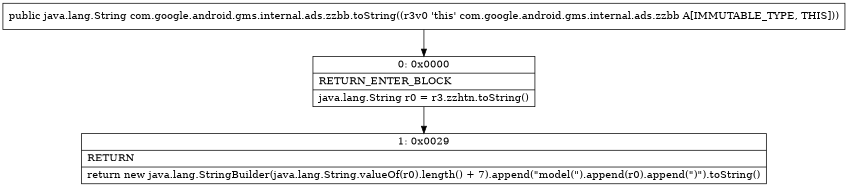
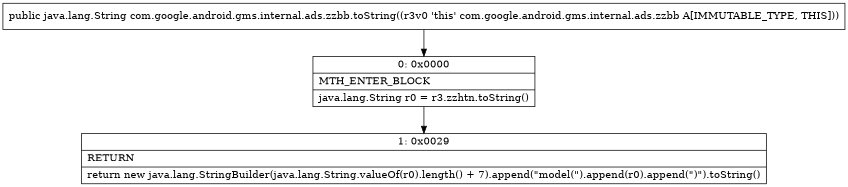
(385, 81) -> (375, 81)
